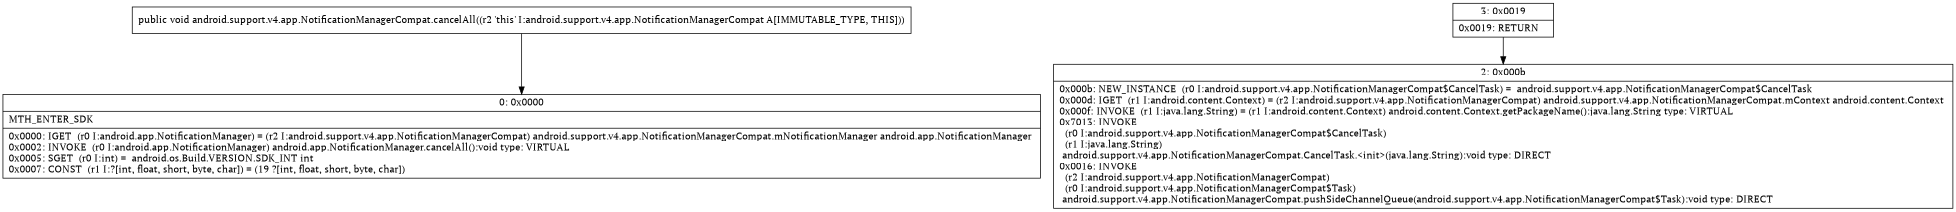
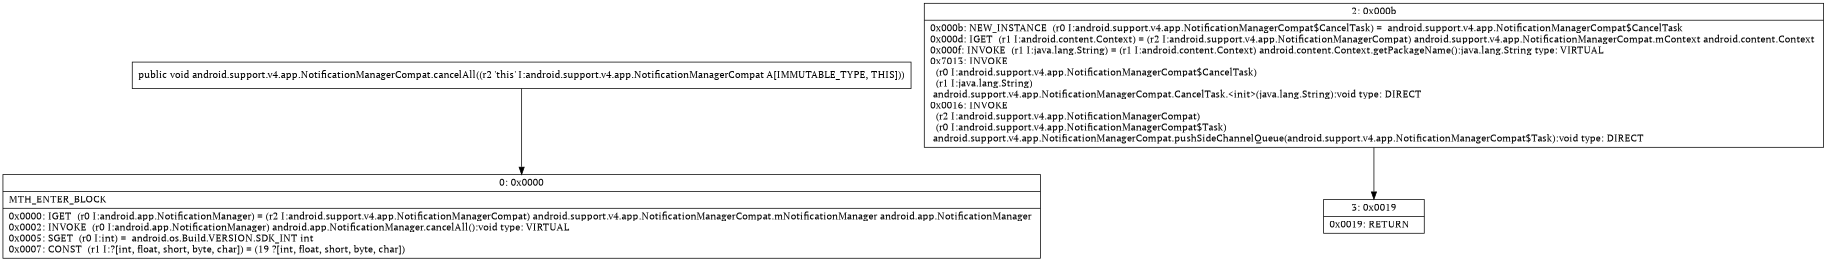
(1503, 47) -> (1374, 170)
(51, 119) -> (58, 199)
